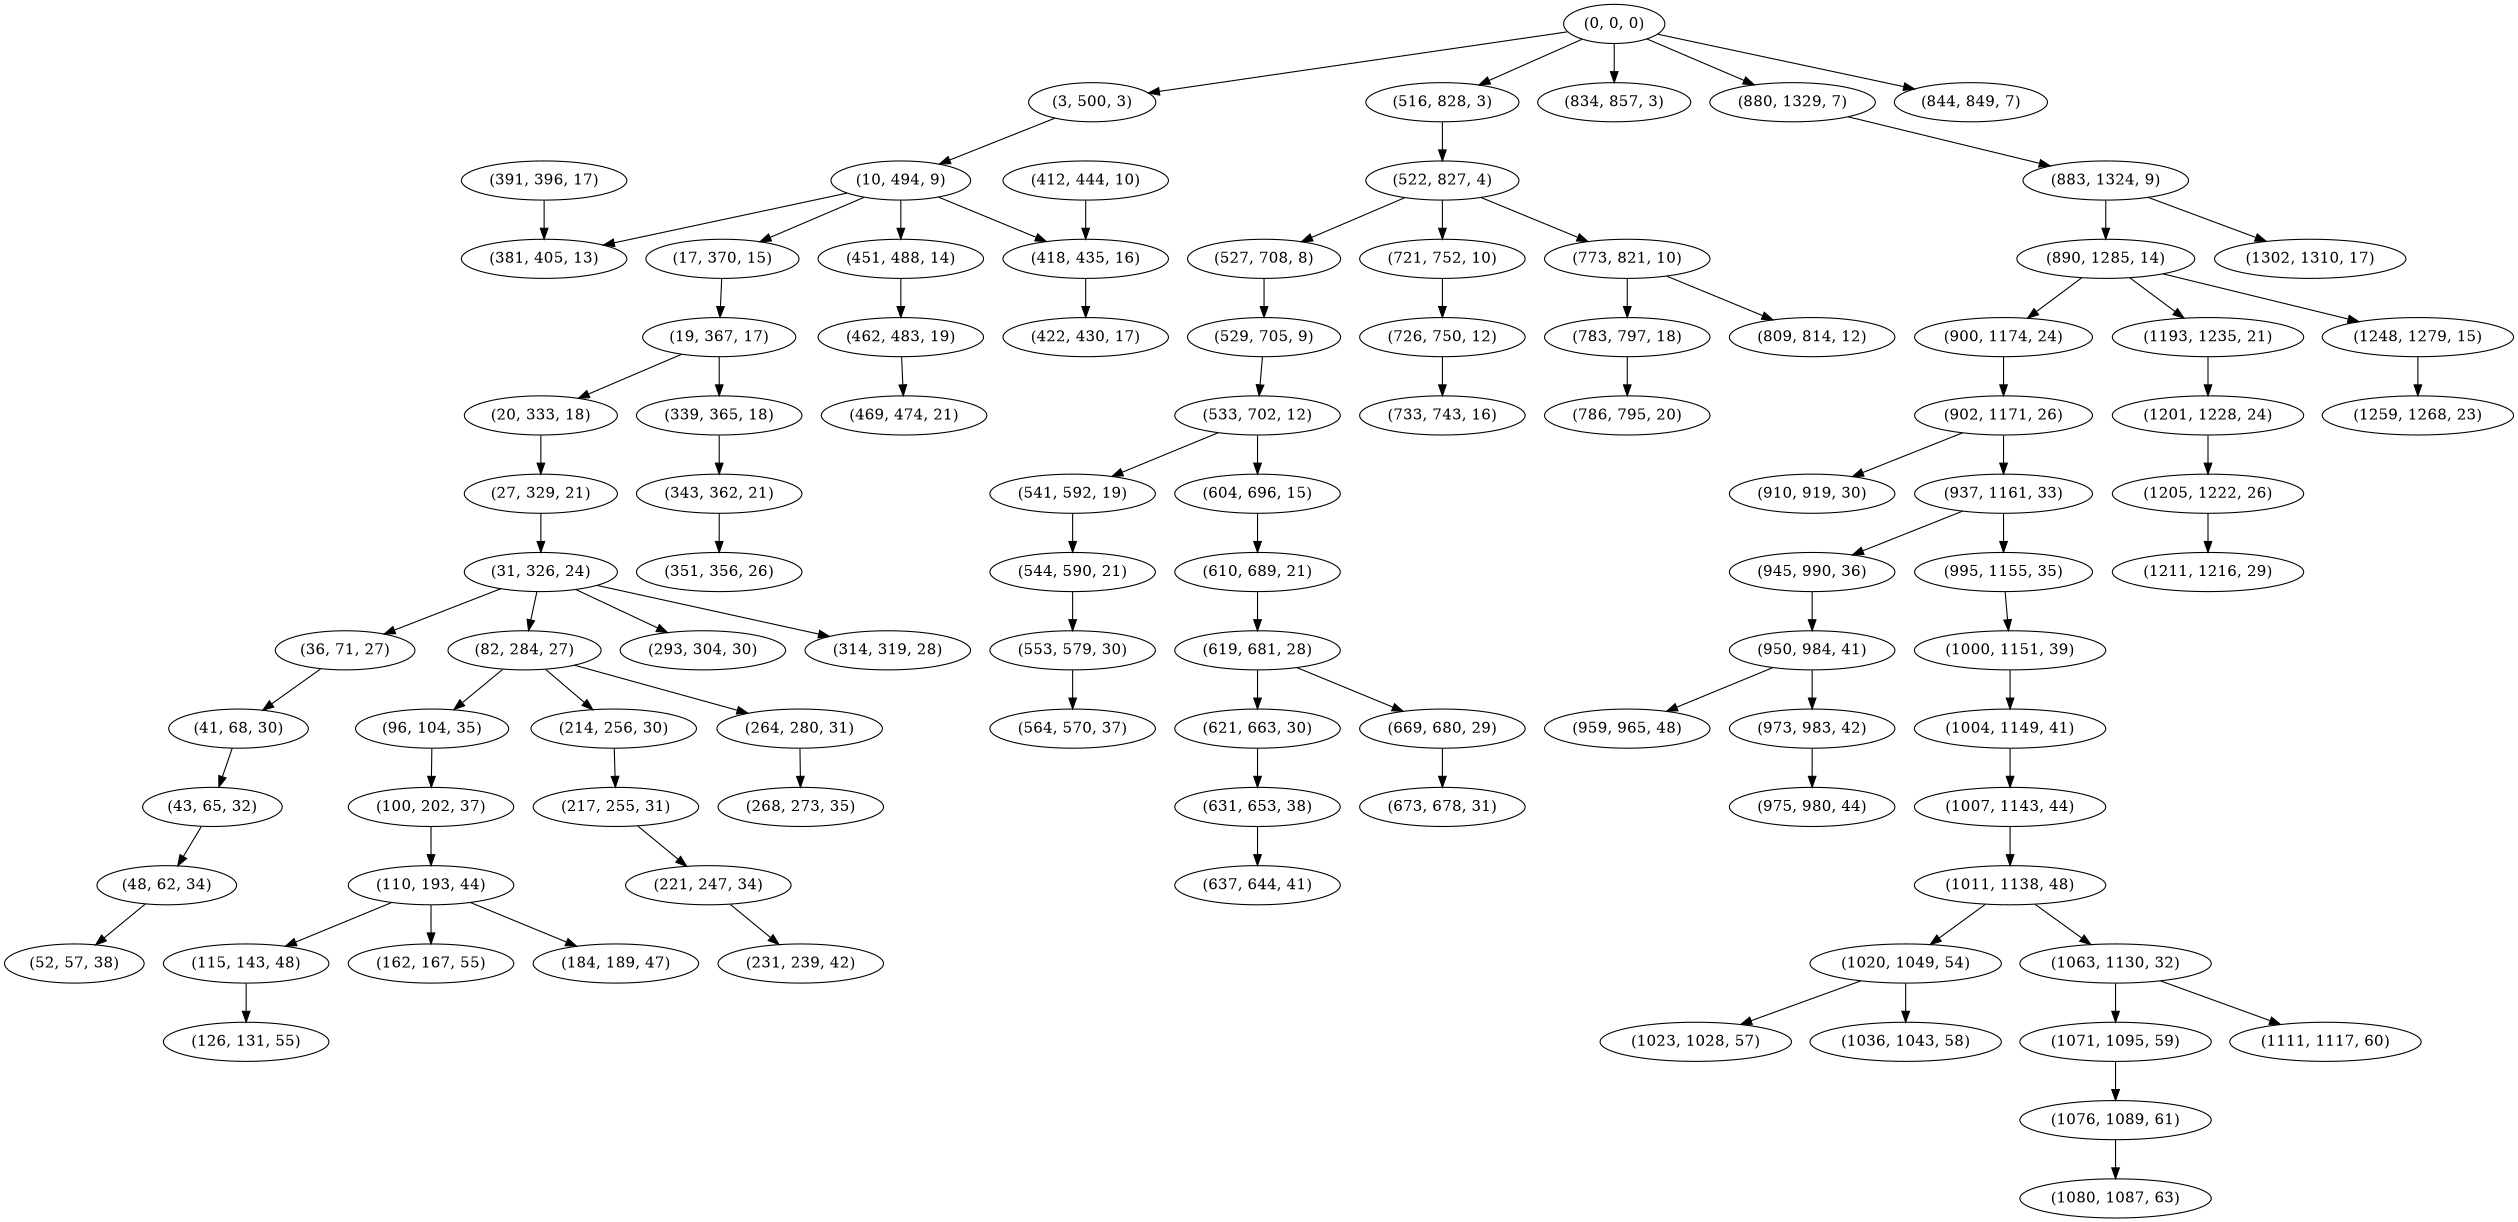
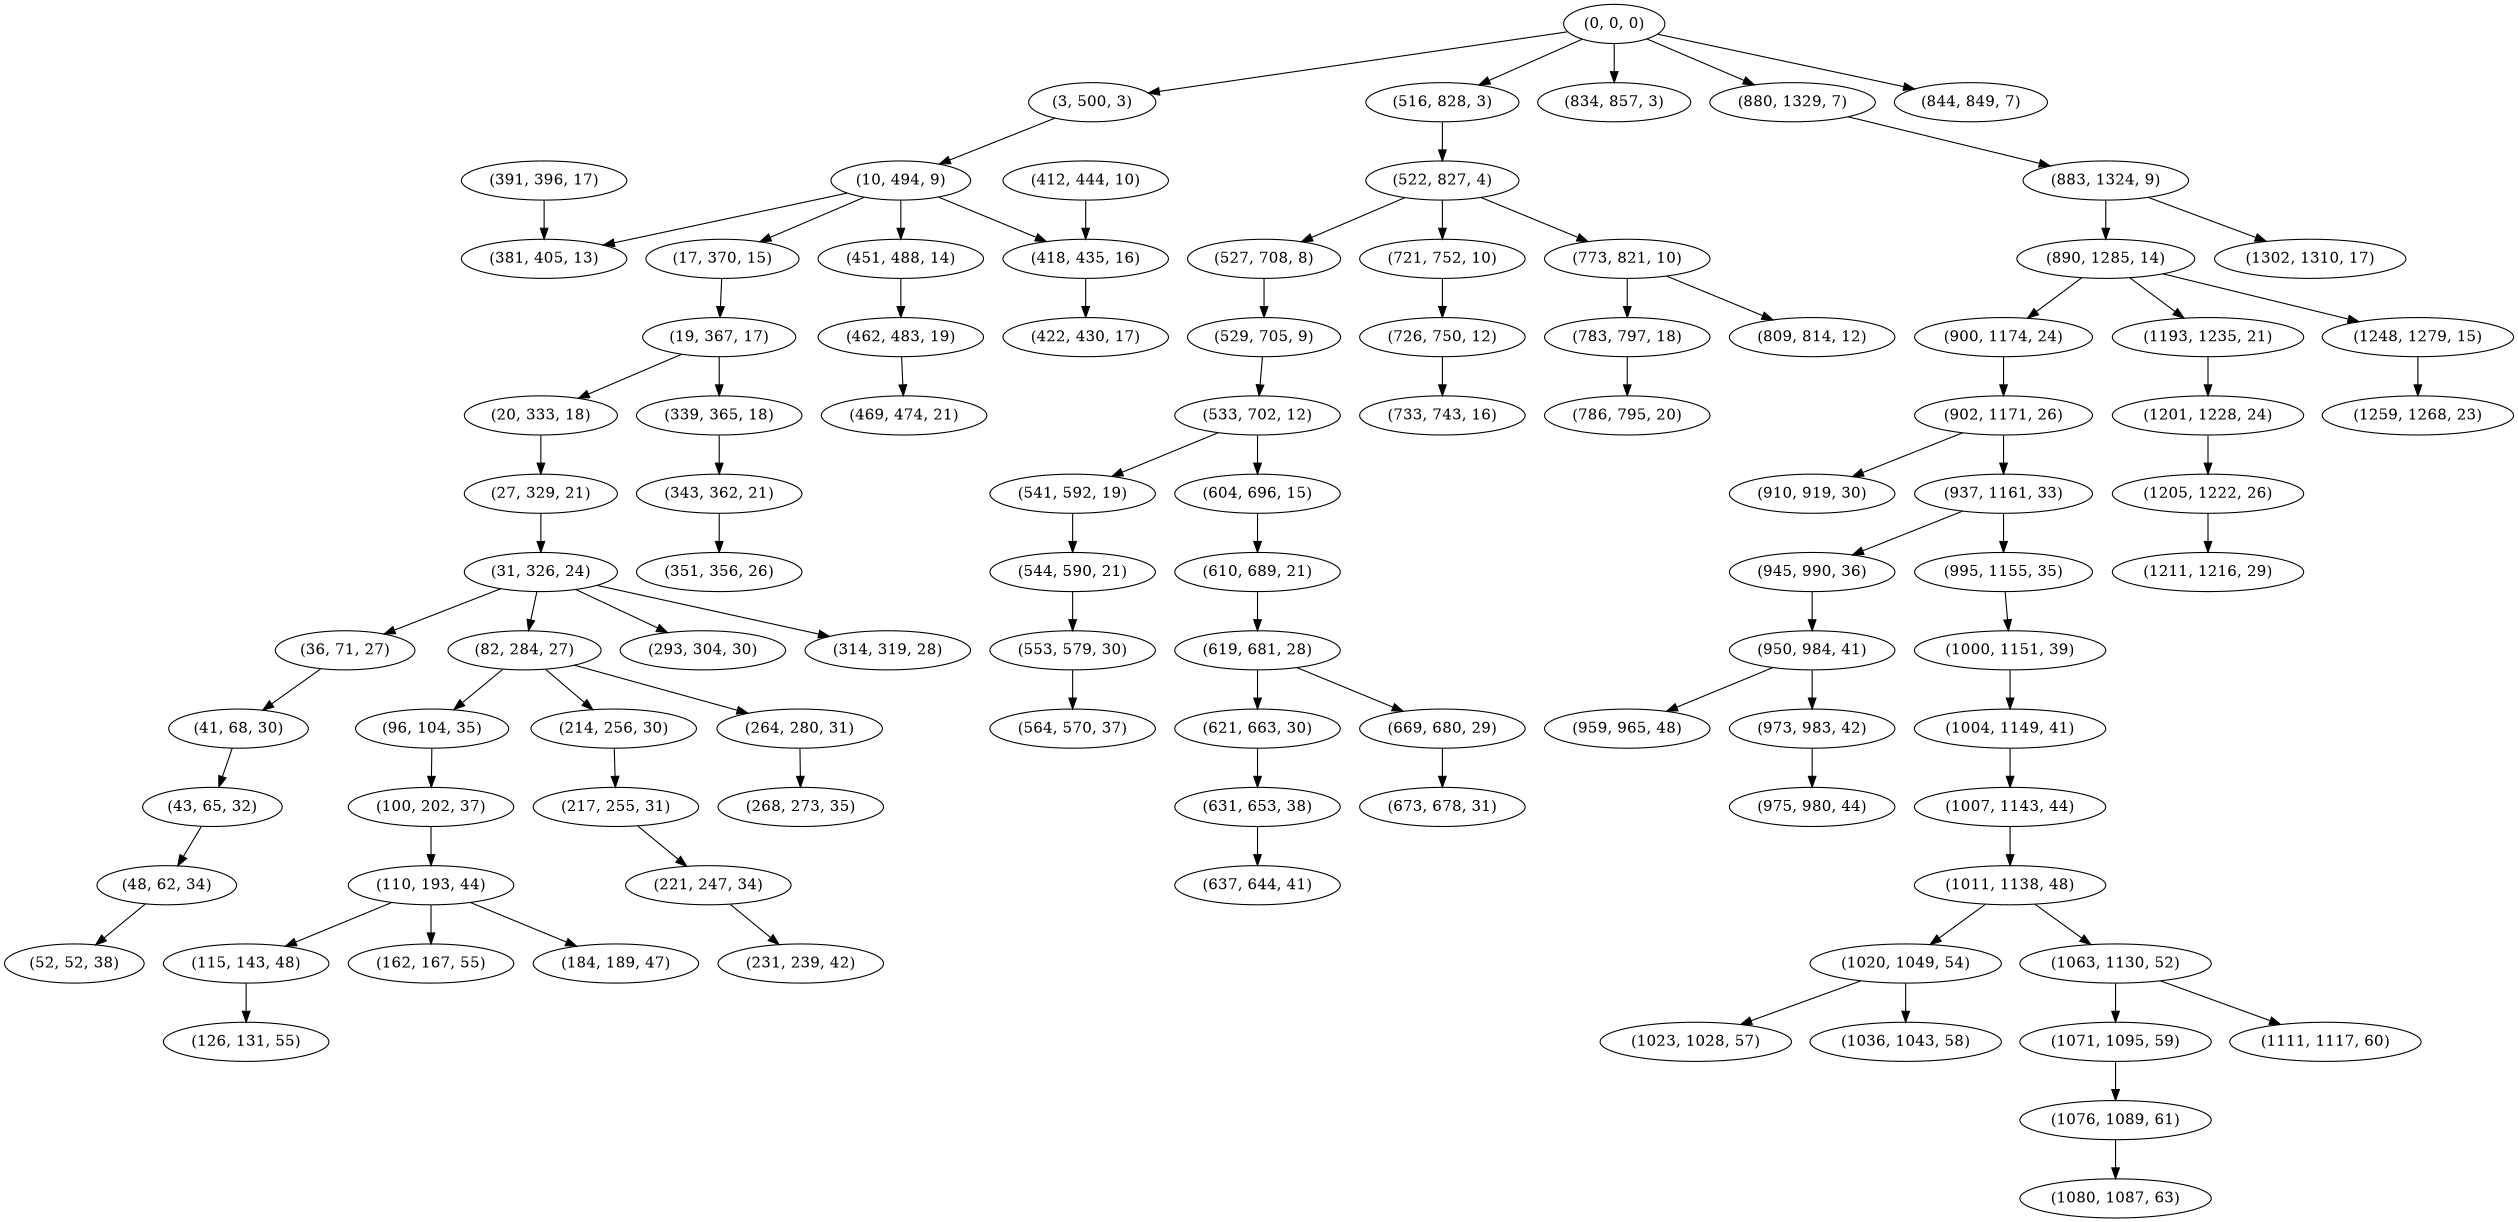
(74, 964) -> (74, 964)
(2116, 964) -> (2116, 964)
